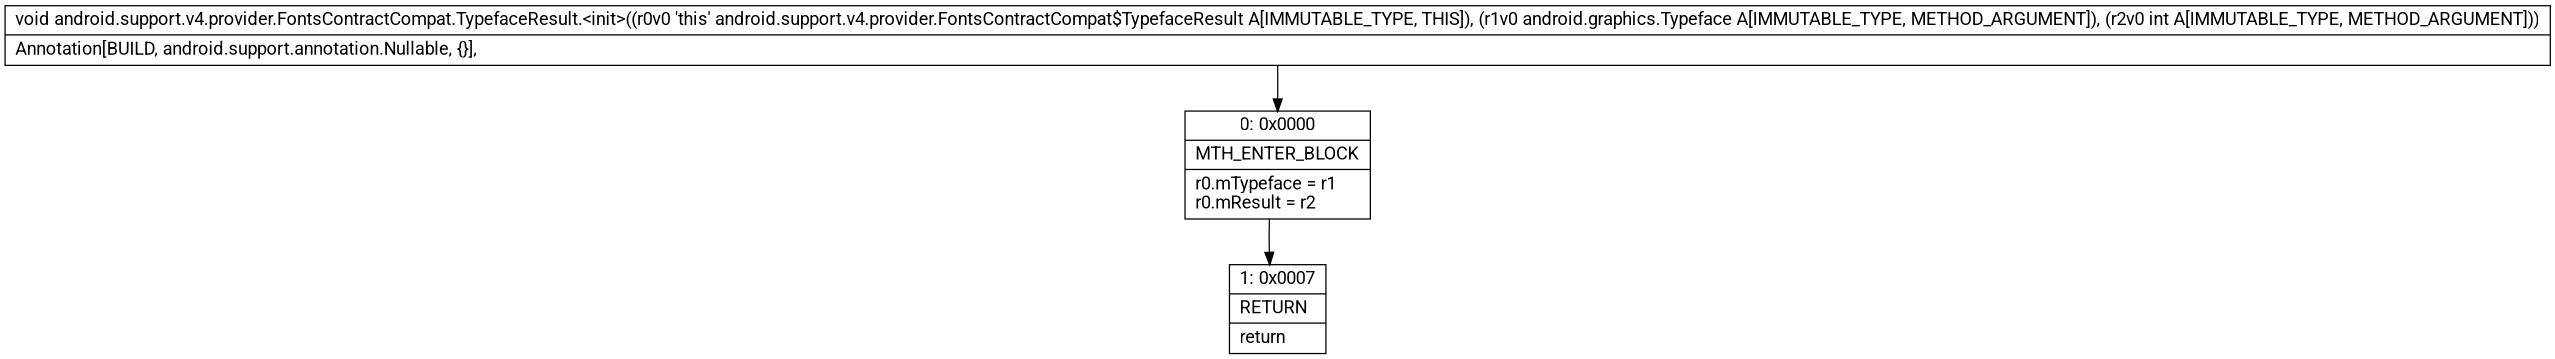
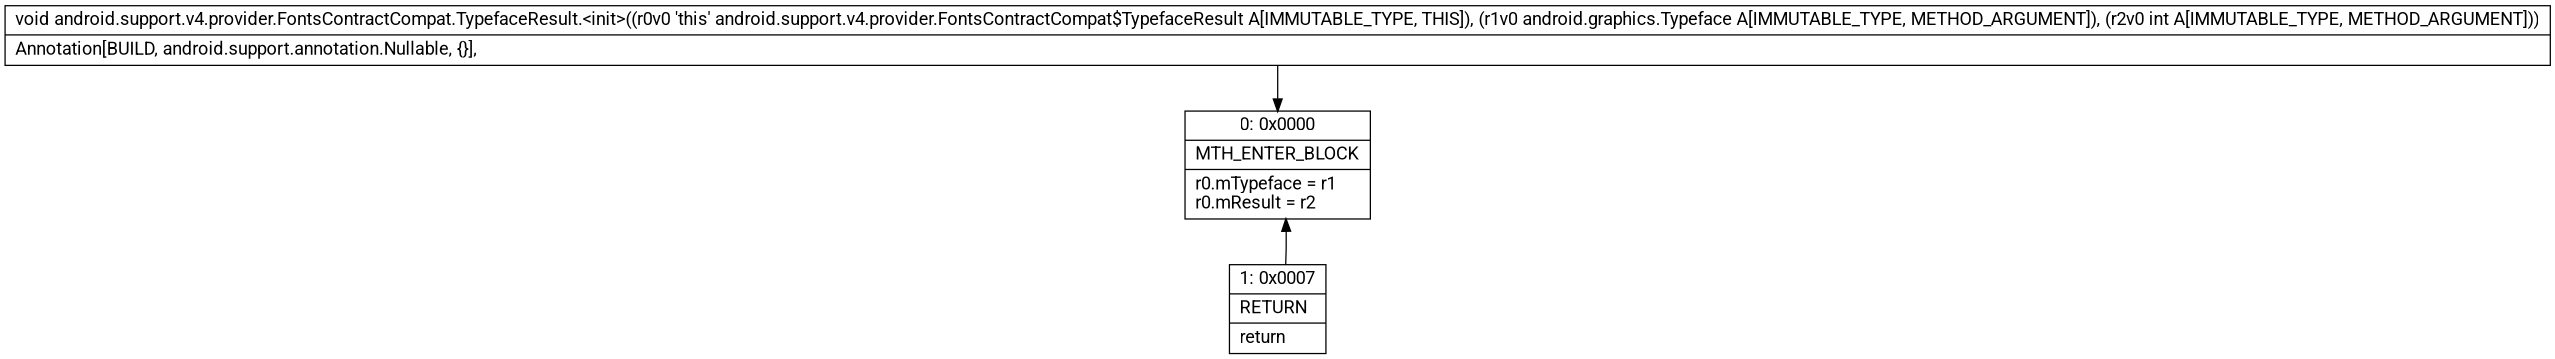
(1269, 235) -> (1286, 248)
